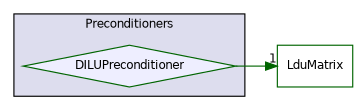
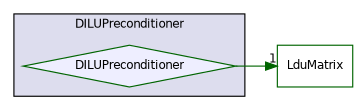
(129, 25) -> (129, 25)
